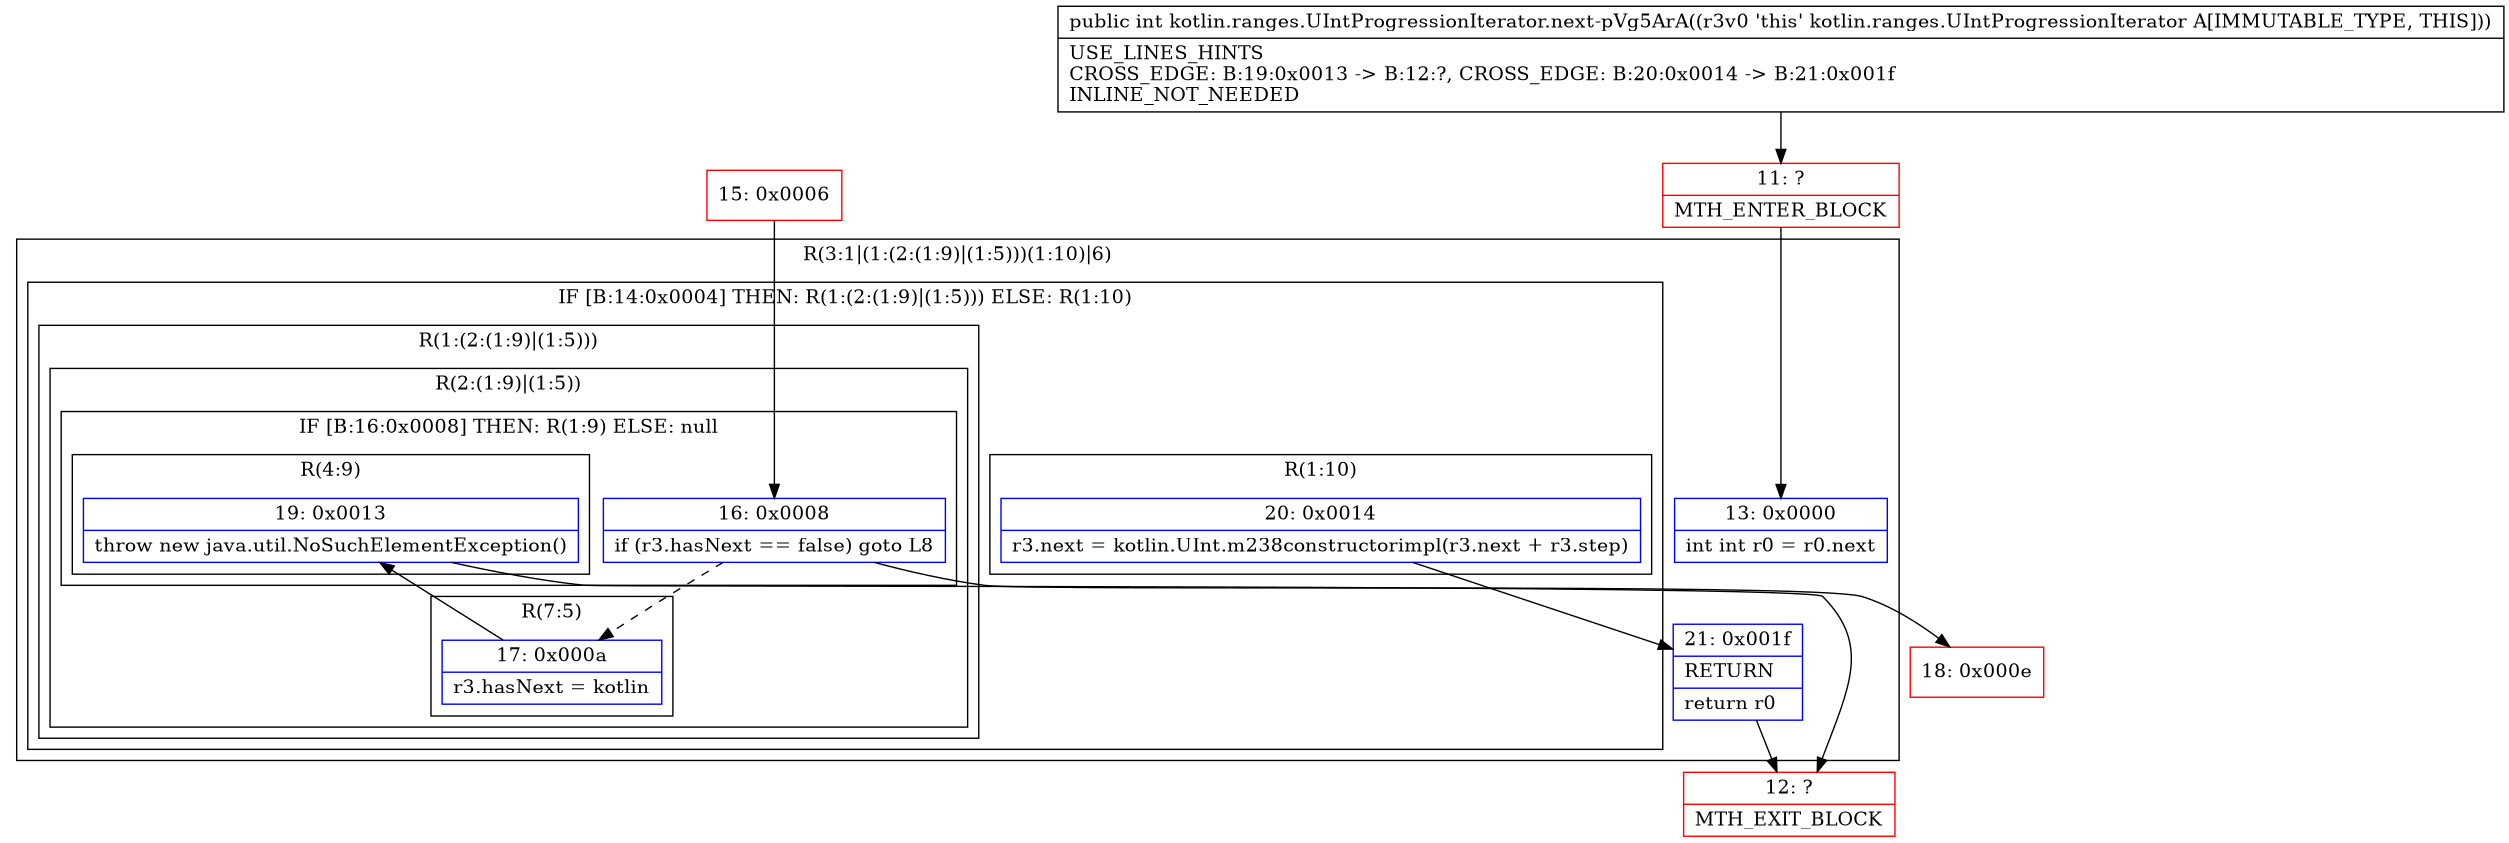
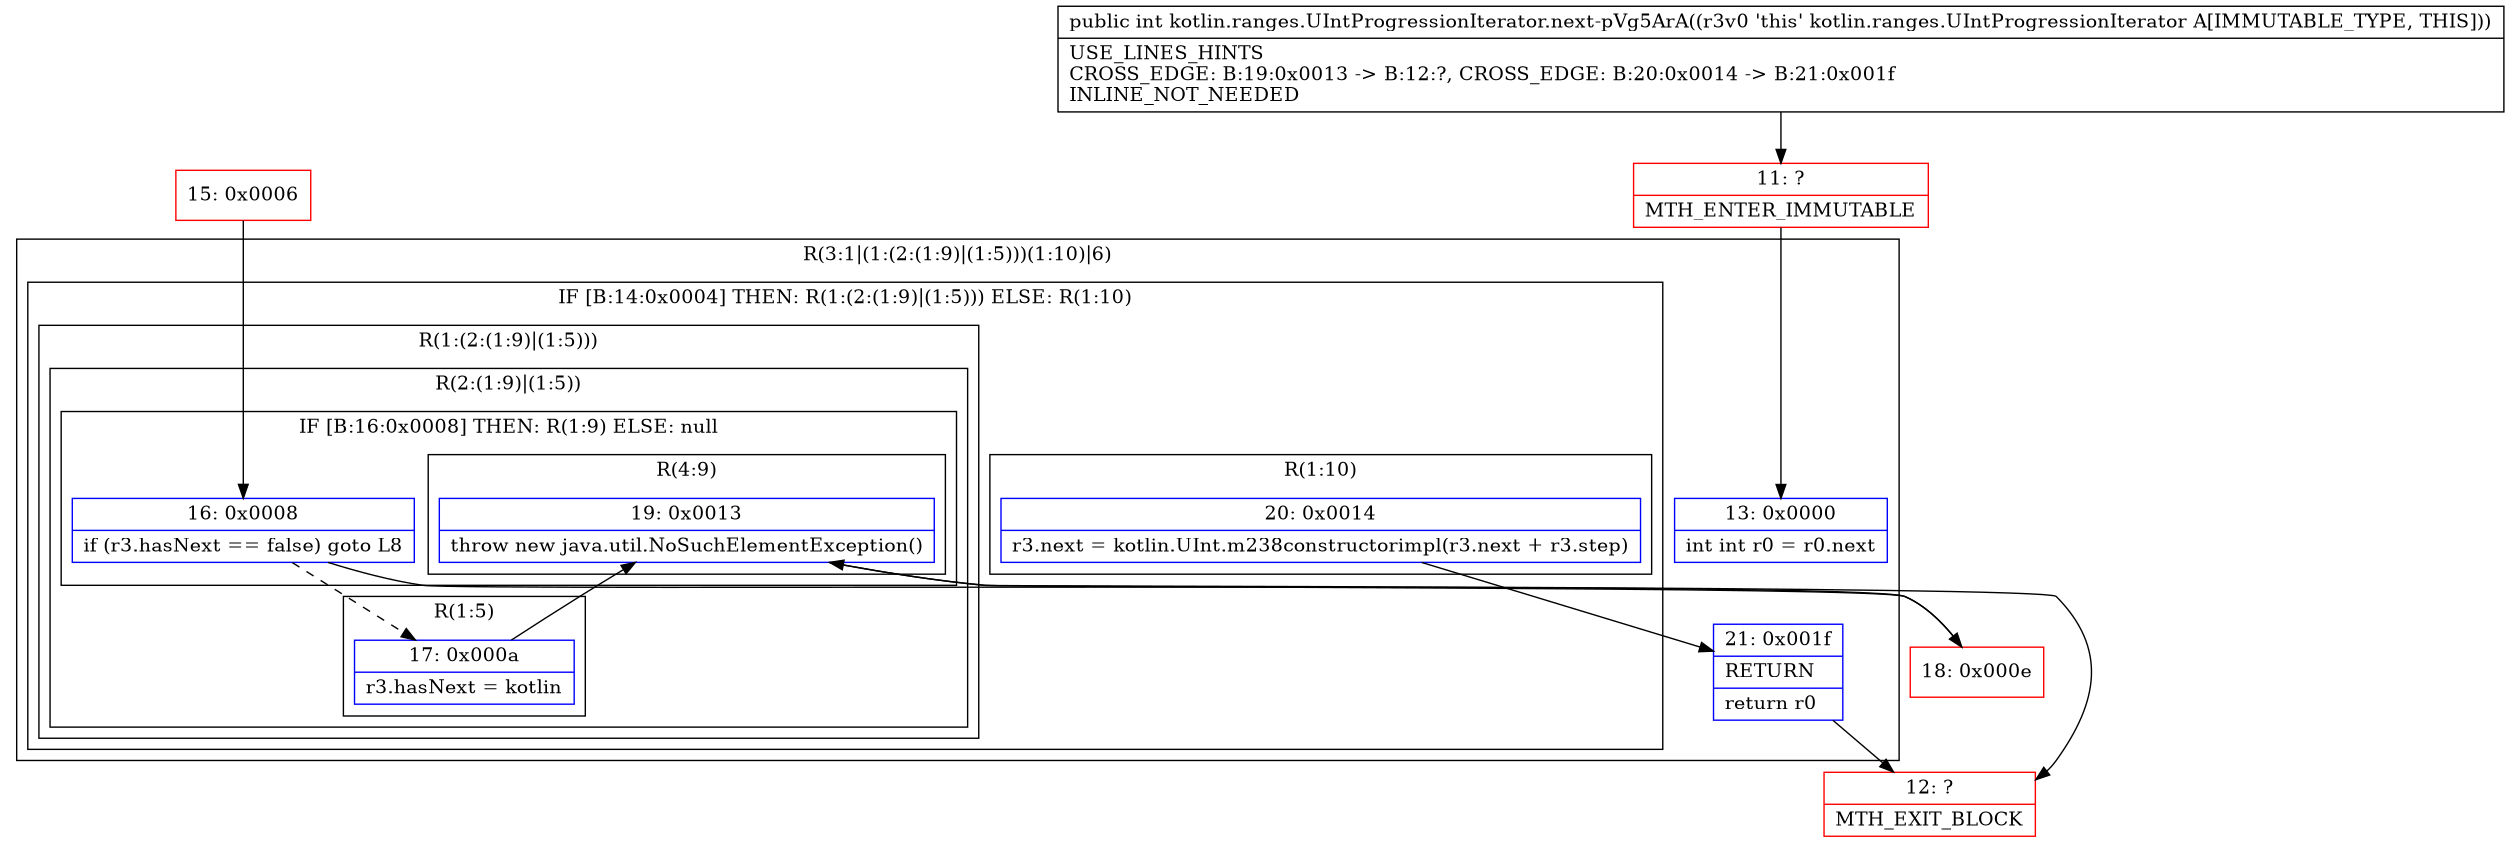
(1781, 211) -> (1781, 211)
none -> (1412, 588)
(552, 612) -> (464, 612)
